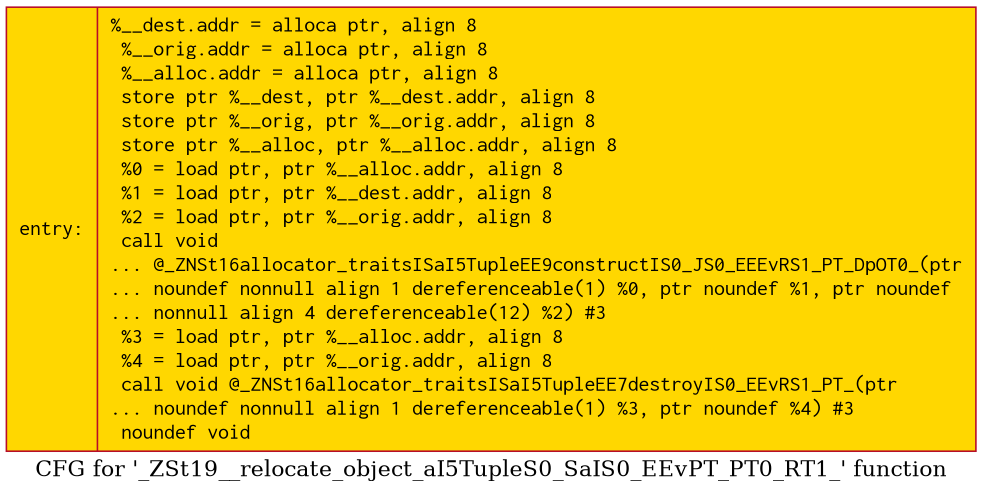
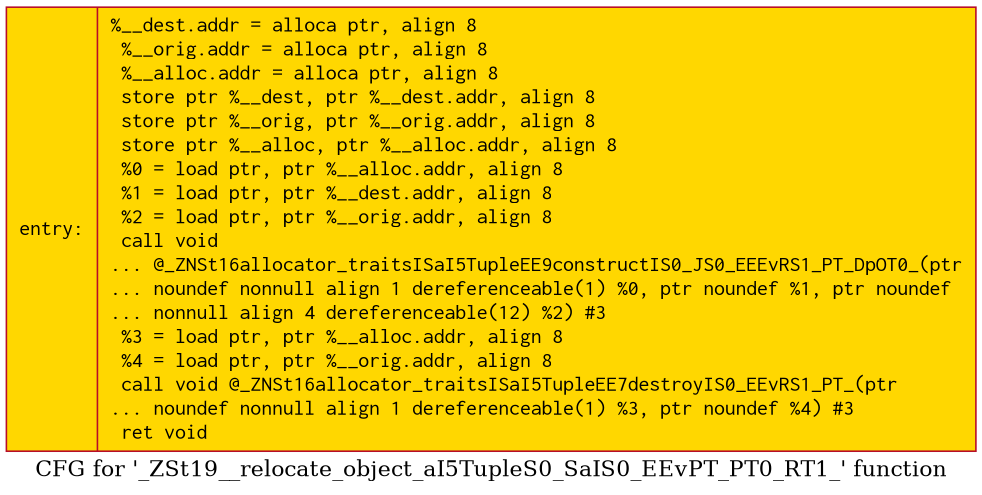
(180, 432) -> (159, 432)
